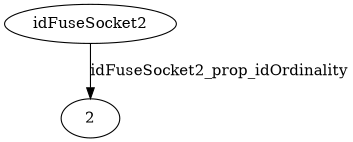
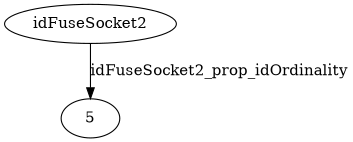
(90, 118) -> (90, 118)
